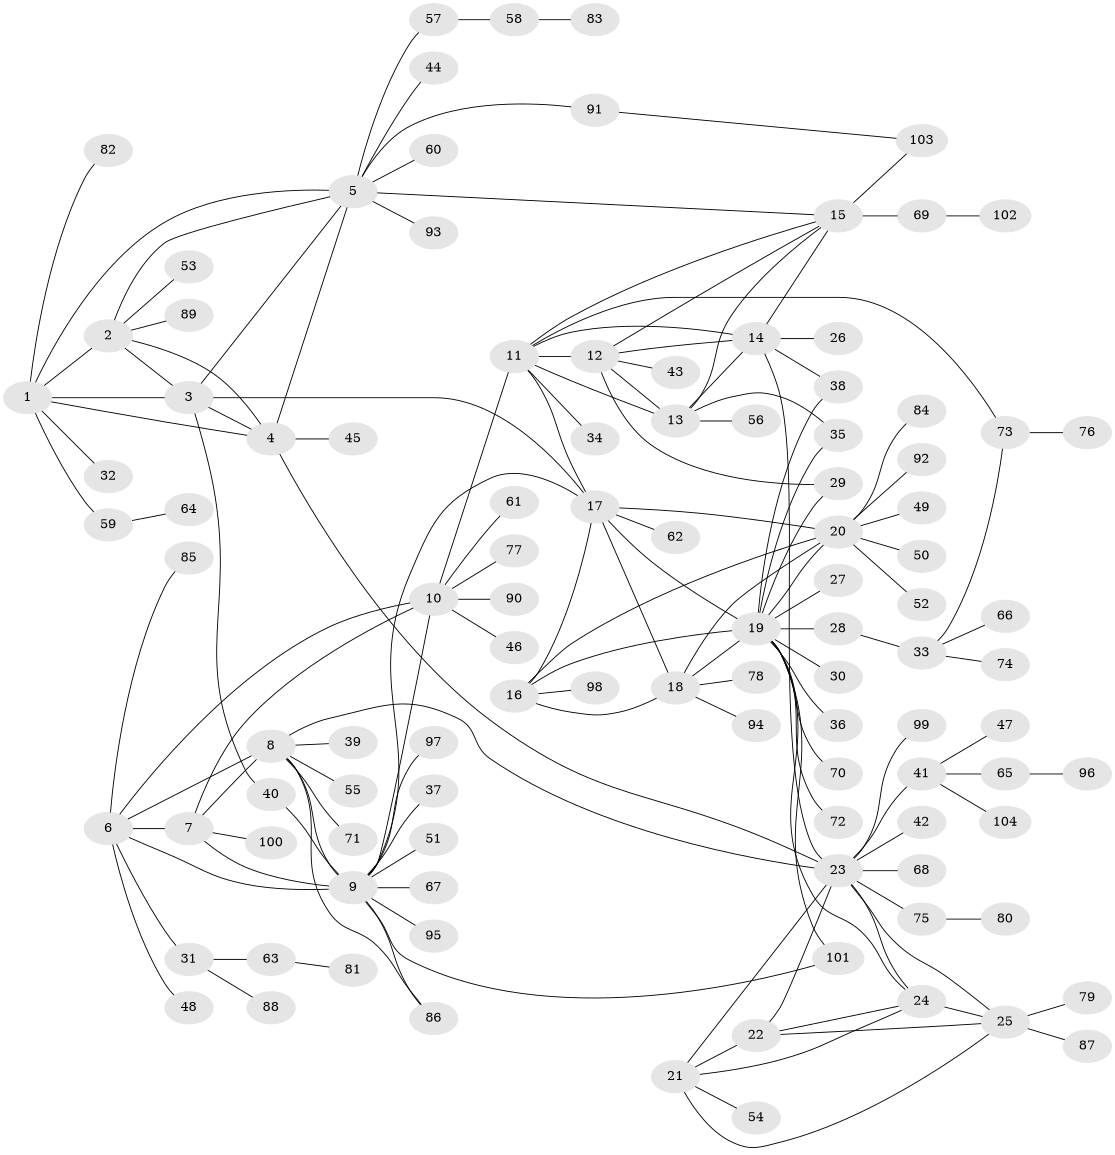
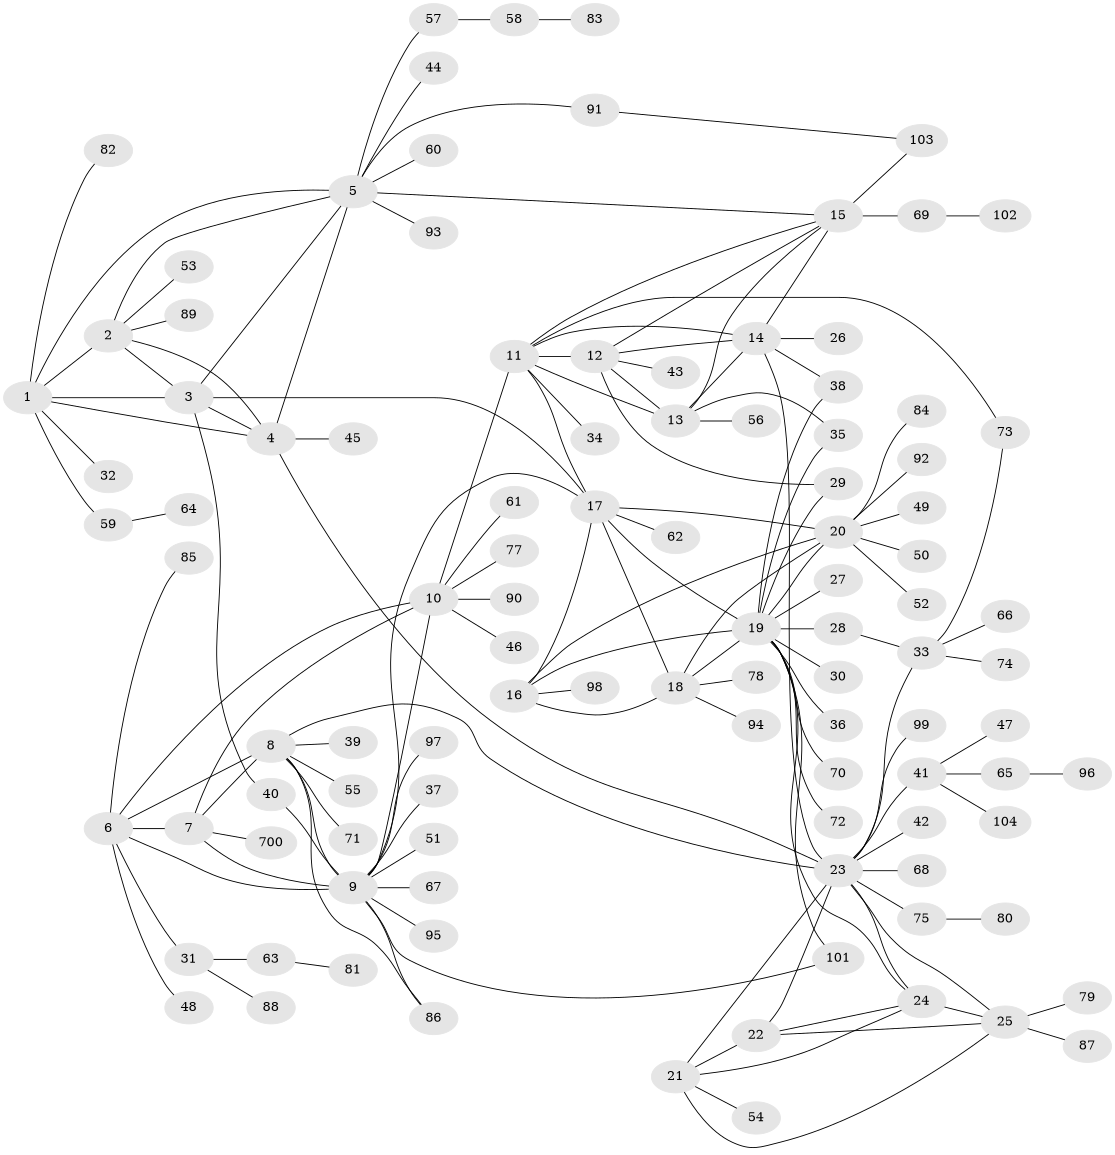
(1087, 433) -> none
none -> (885, 759)
(271, 843) -> (271, 843)
